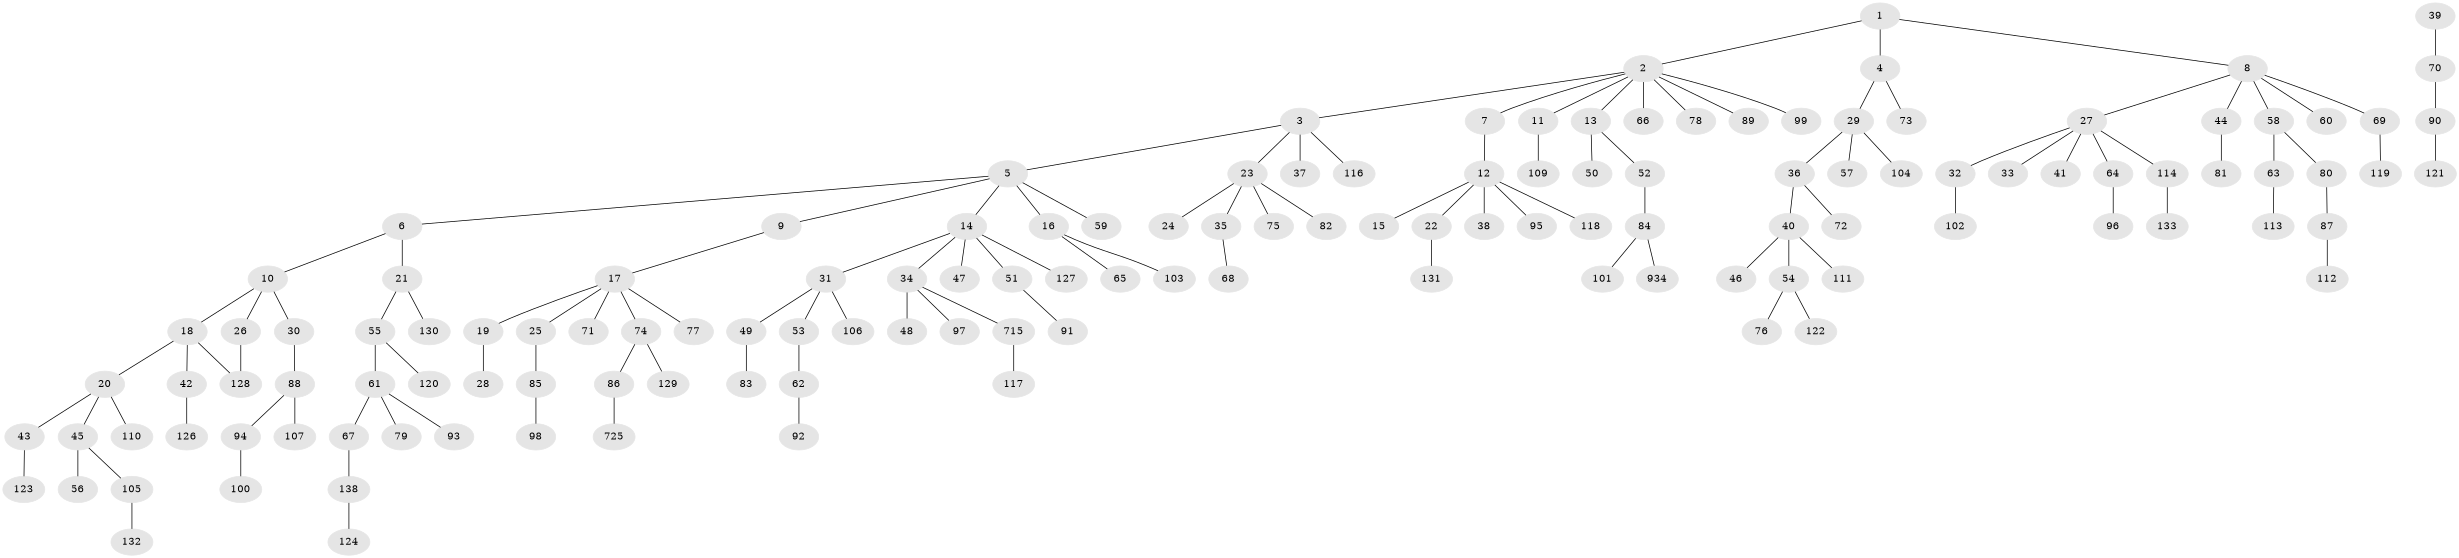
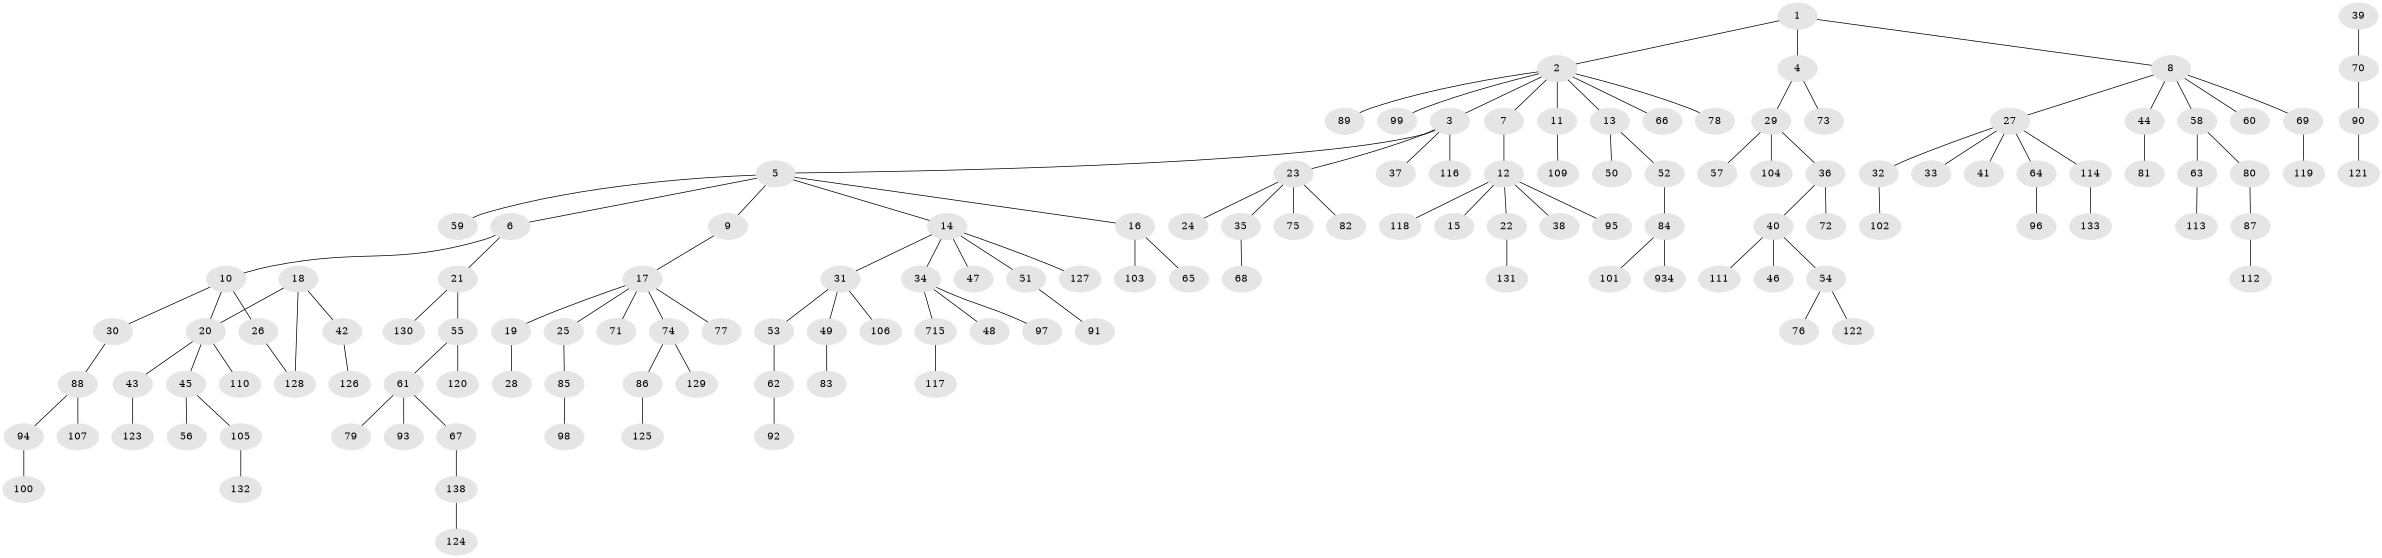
(228, 305) -> (216, 305)
(614, 437) -> (643, 437)
